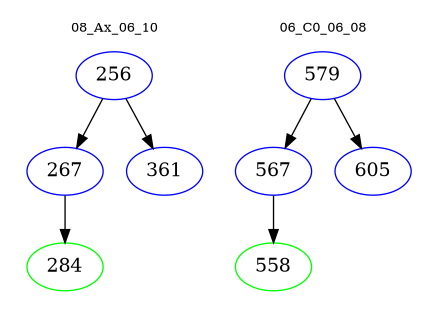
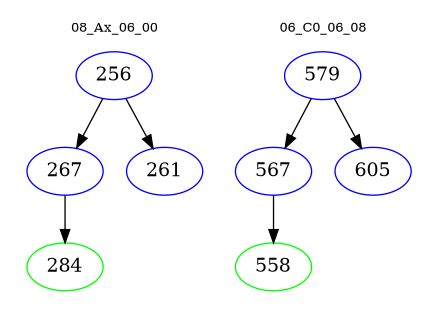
(115, 29) -> (115, 29)
(165, 171) -> (165, 171)
